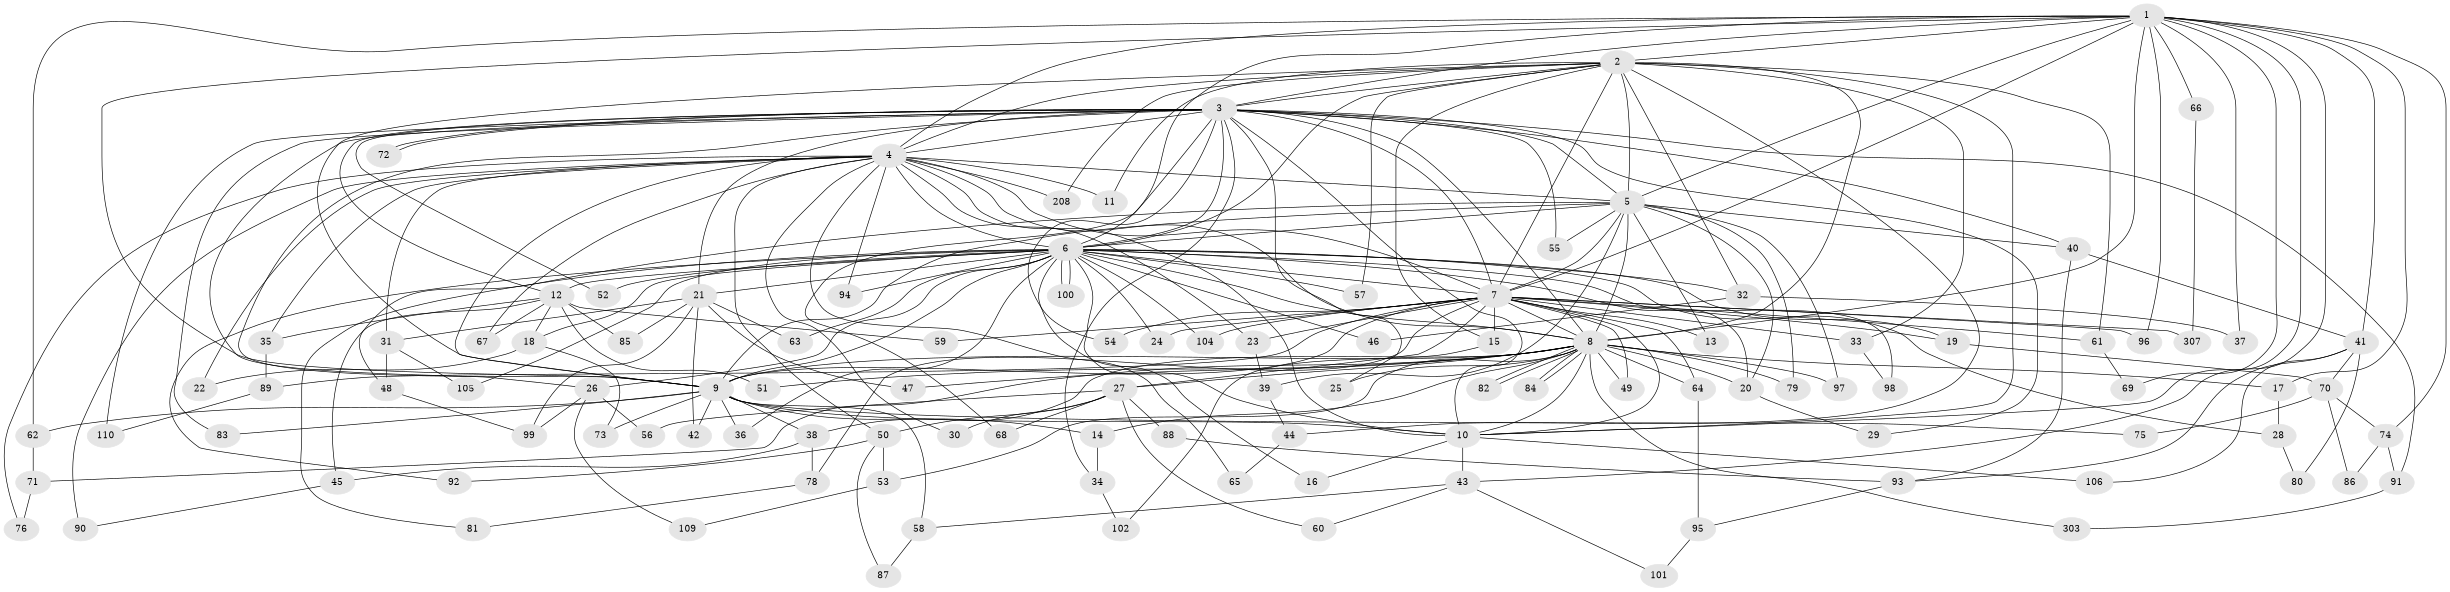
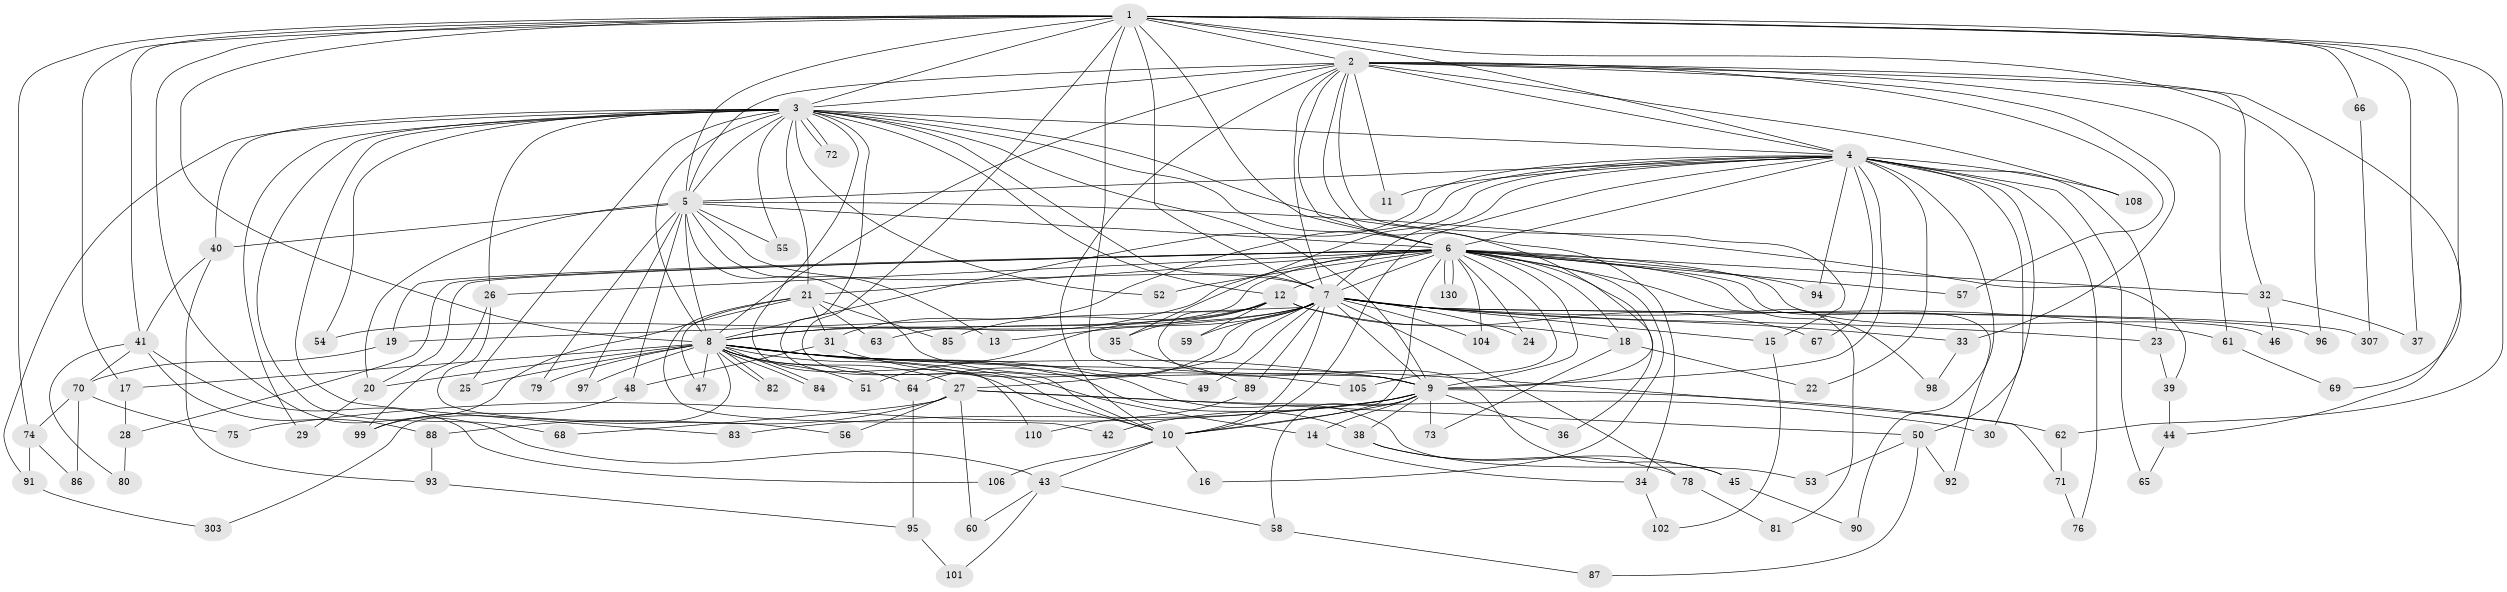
(1062, 202) -> (2134, 202)
(1066, 296) -> (1449, 296)
(2147, 453) -> (272, 420)
(688, 529) -> none
